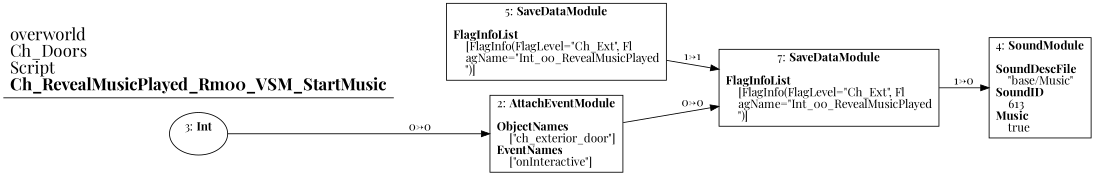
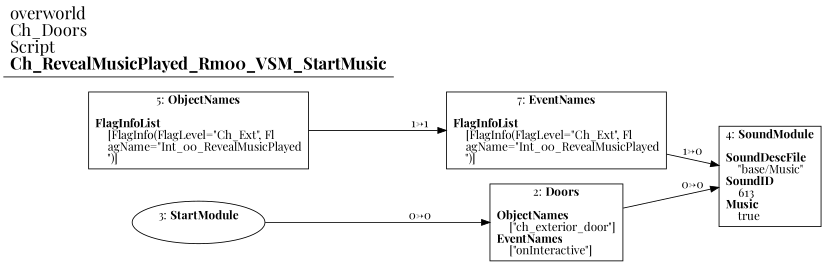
(562, 12) -> (204, 100)
(835, 58) -> (562, 100)
(563, 104) -> (563, 192)
(667, 115) -> (667, 199)
(204, 127) -> (204, 216)
